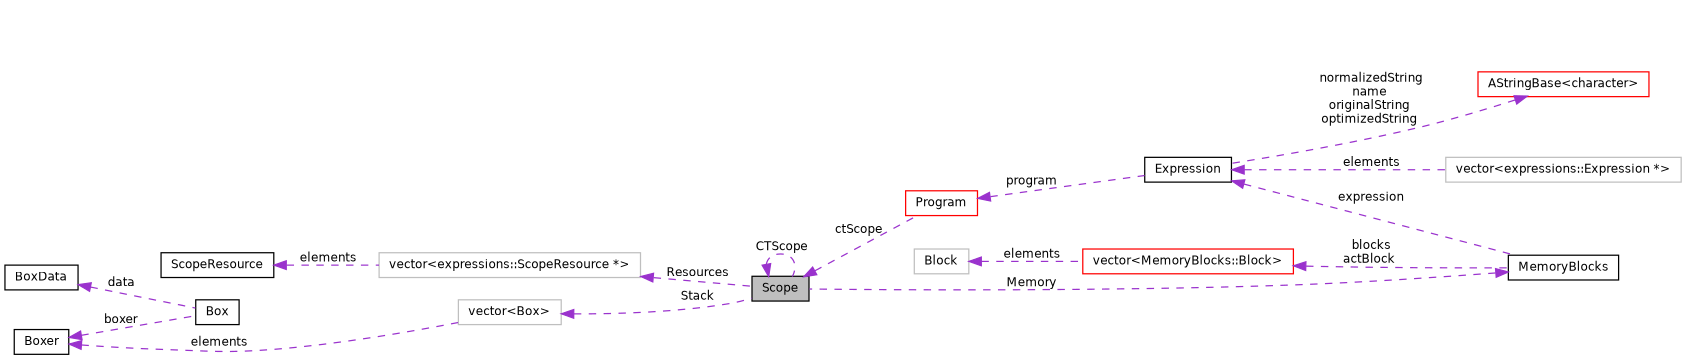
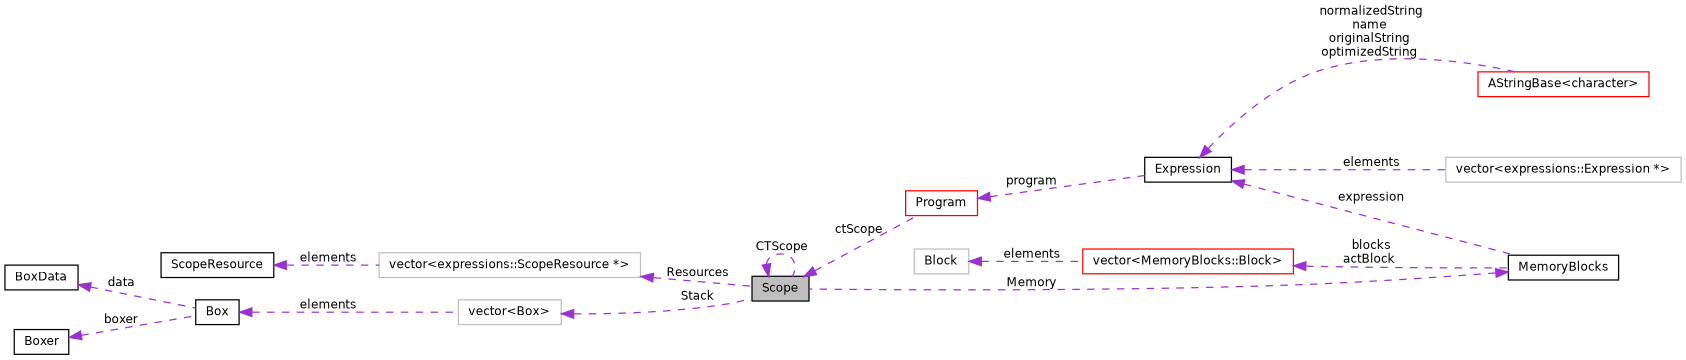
(1375, 137) -> (1351, 63)
(271, 350) -> (355, 312)
